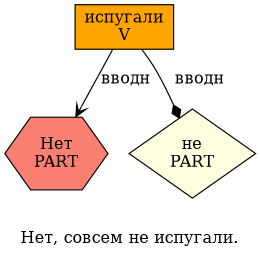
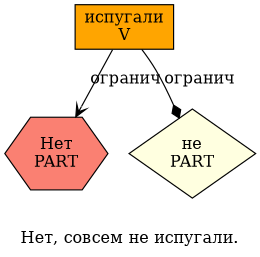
(126, 79) -> (126, 79)
(200, 79) -> (200, 79)
